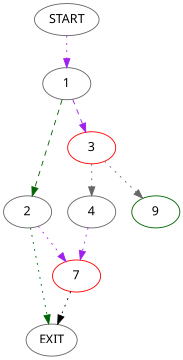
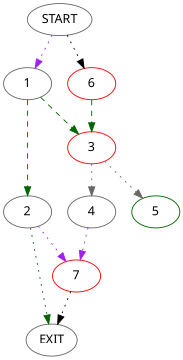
none -> (92, 84)
(78, 112) -> (56, 113)
(156, 212) -> (156, 212)
